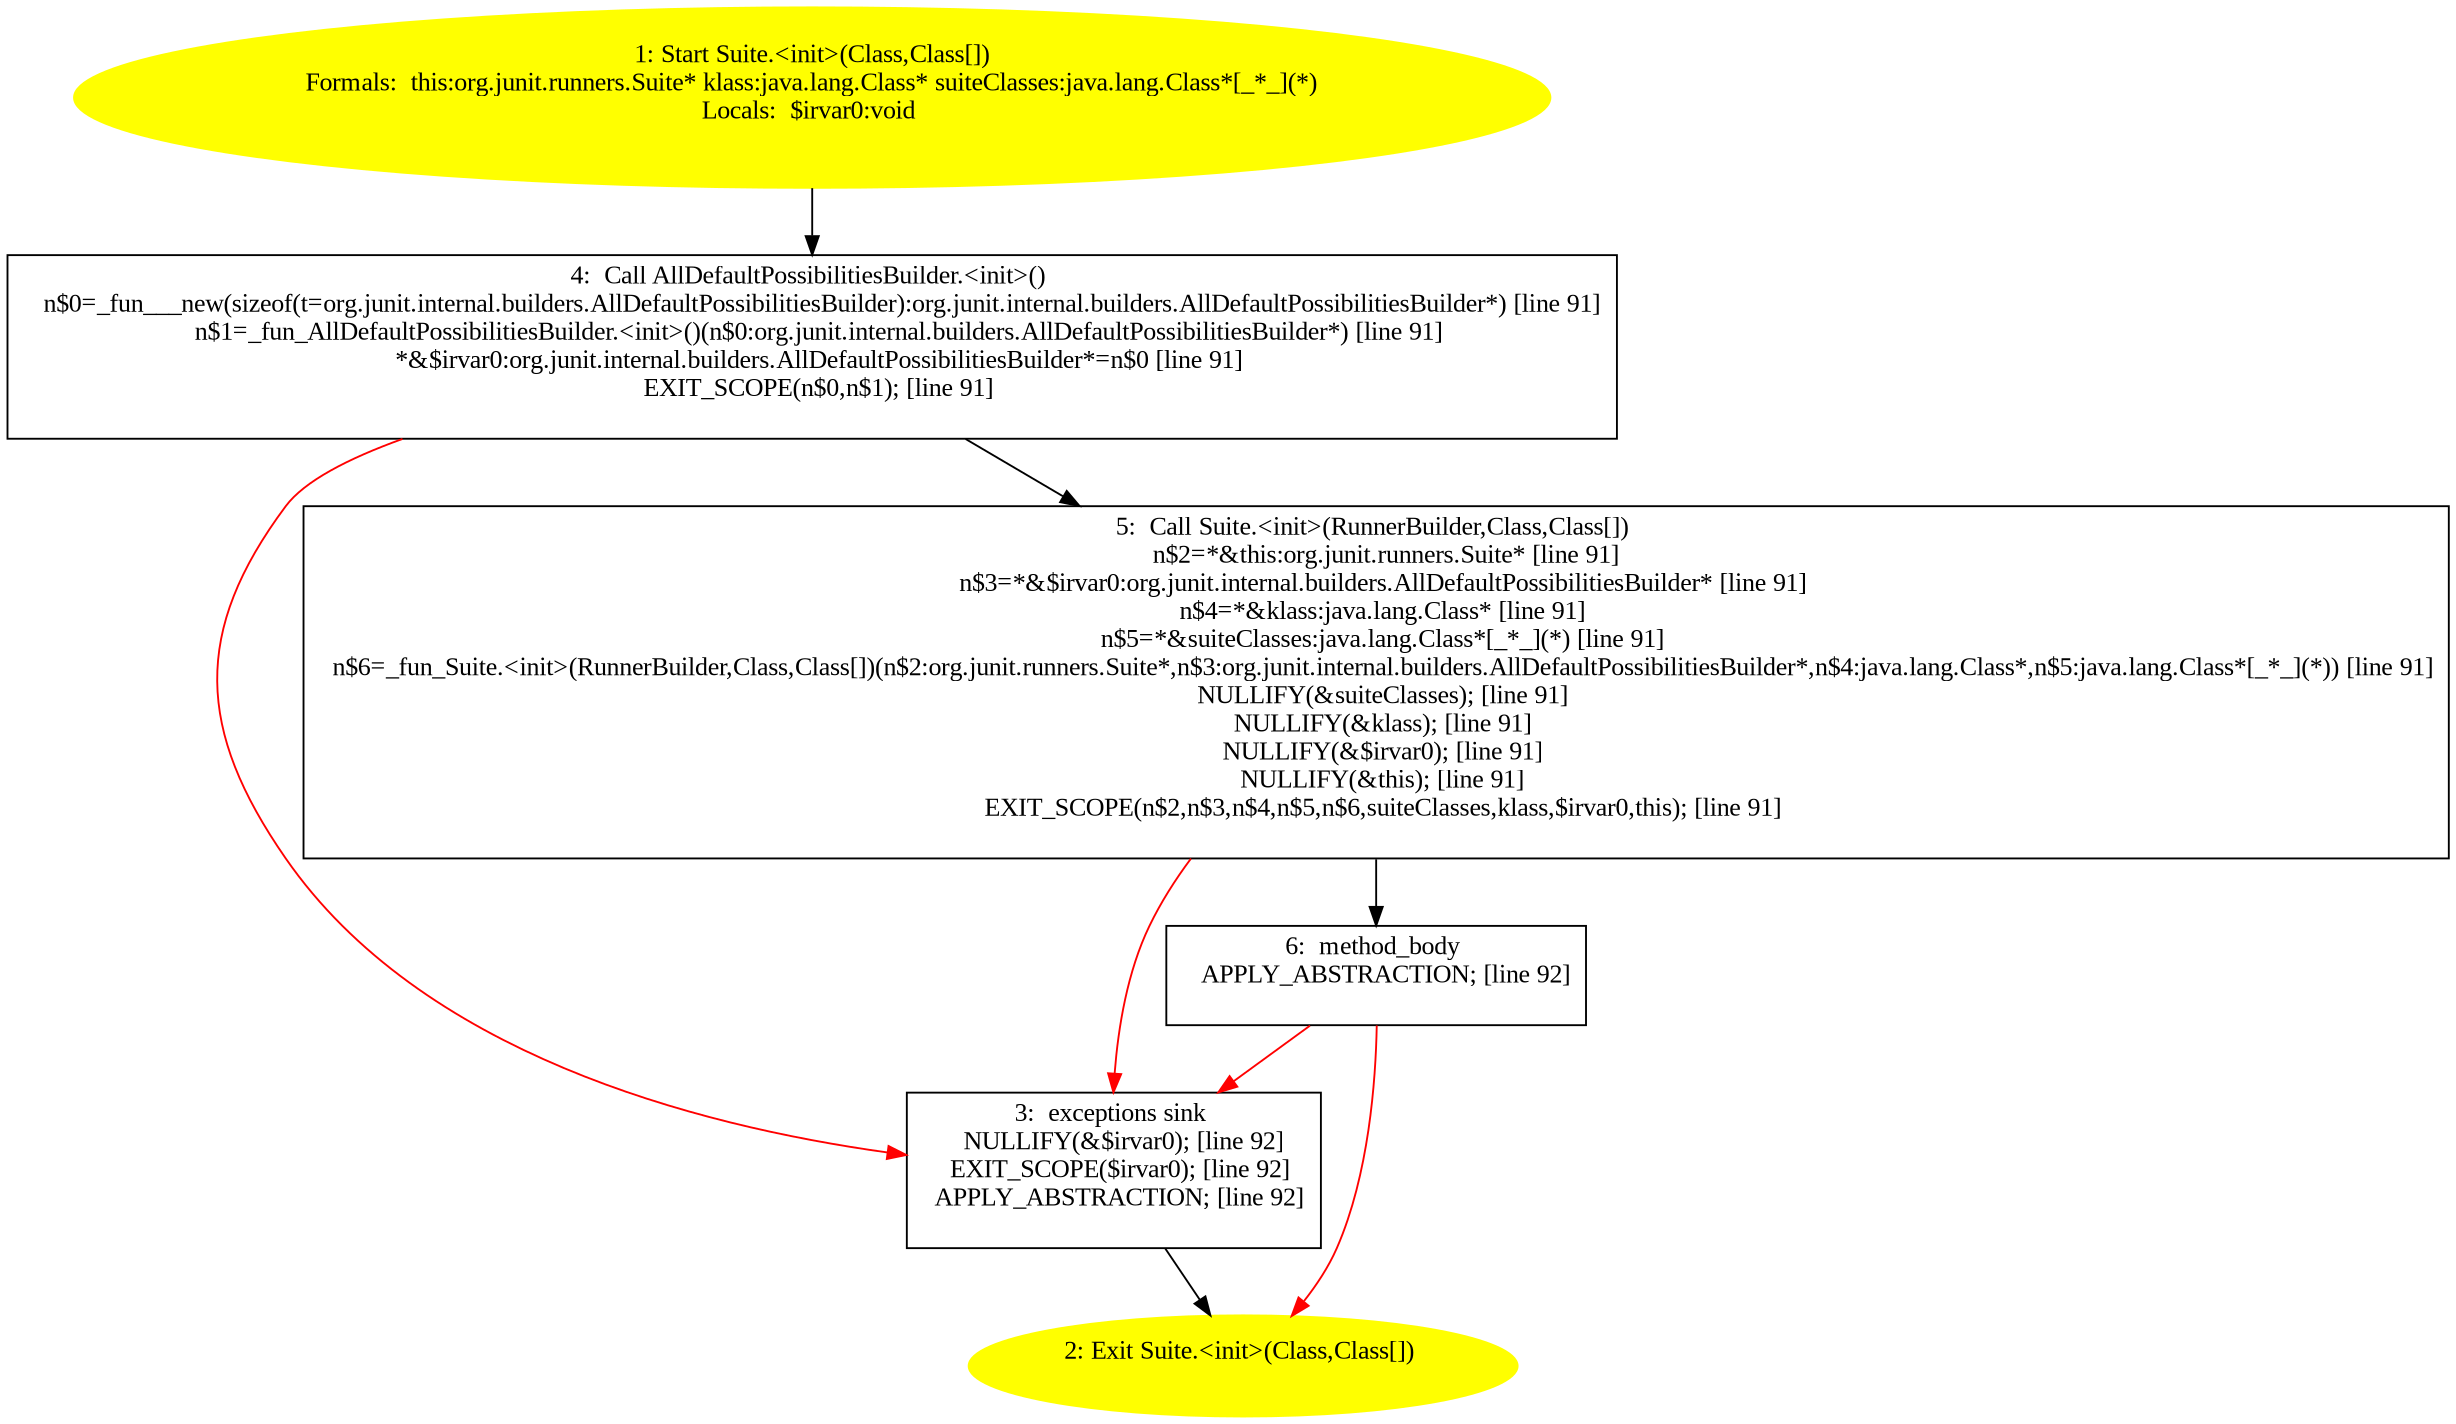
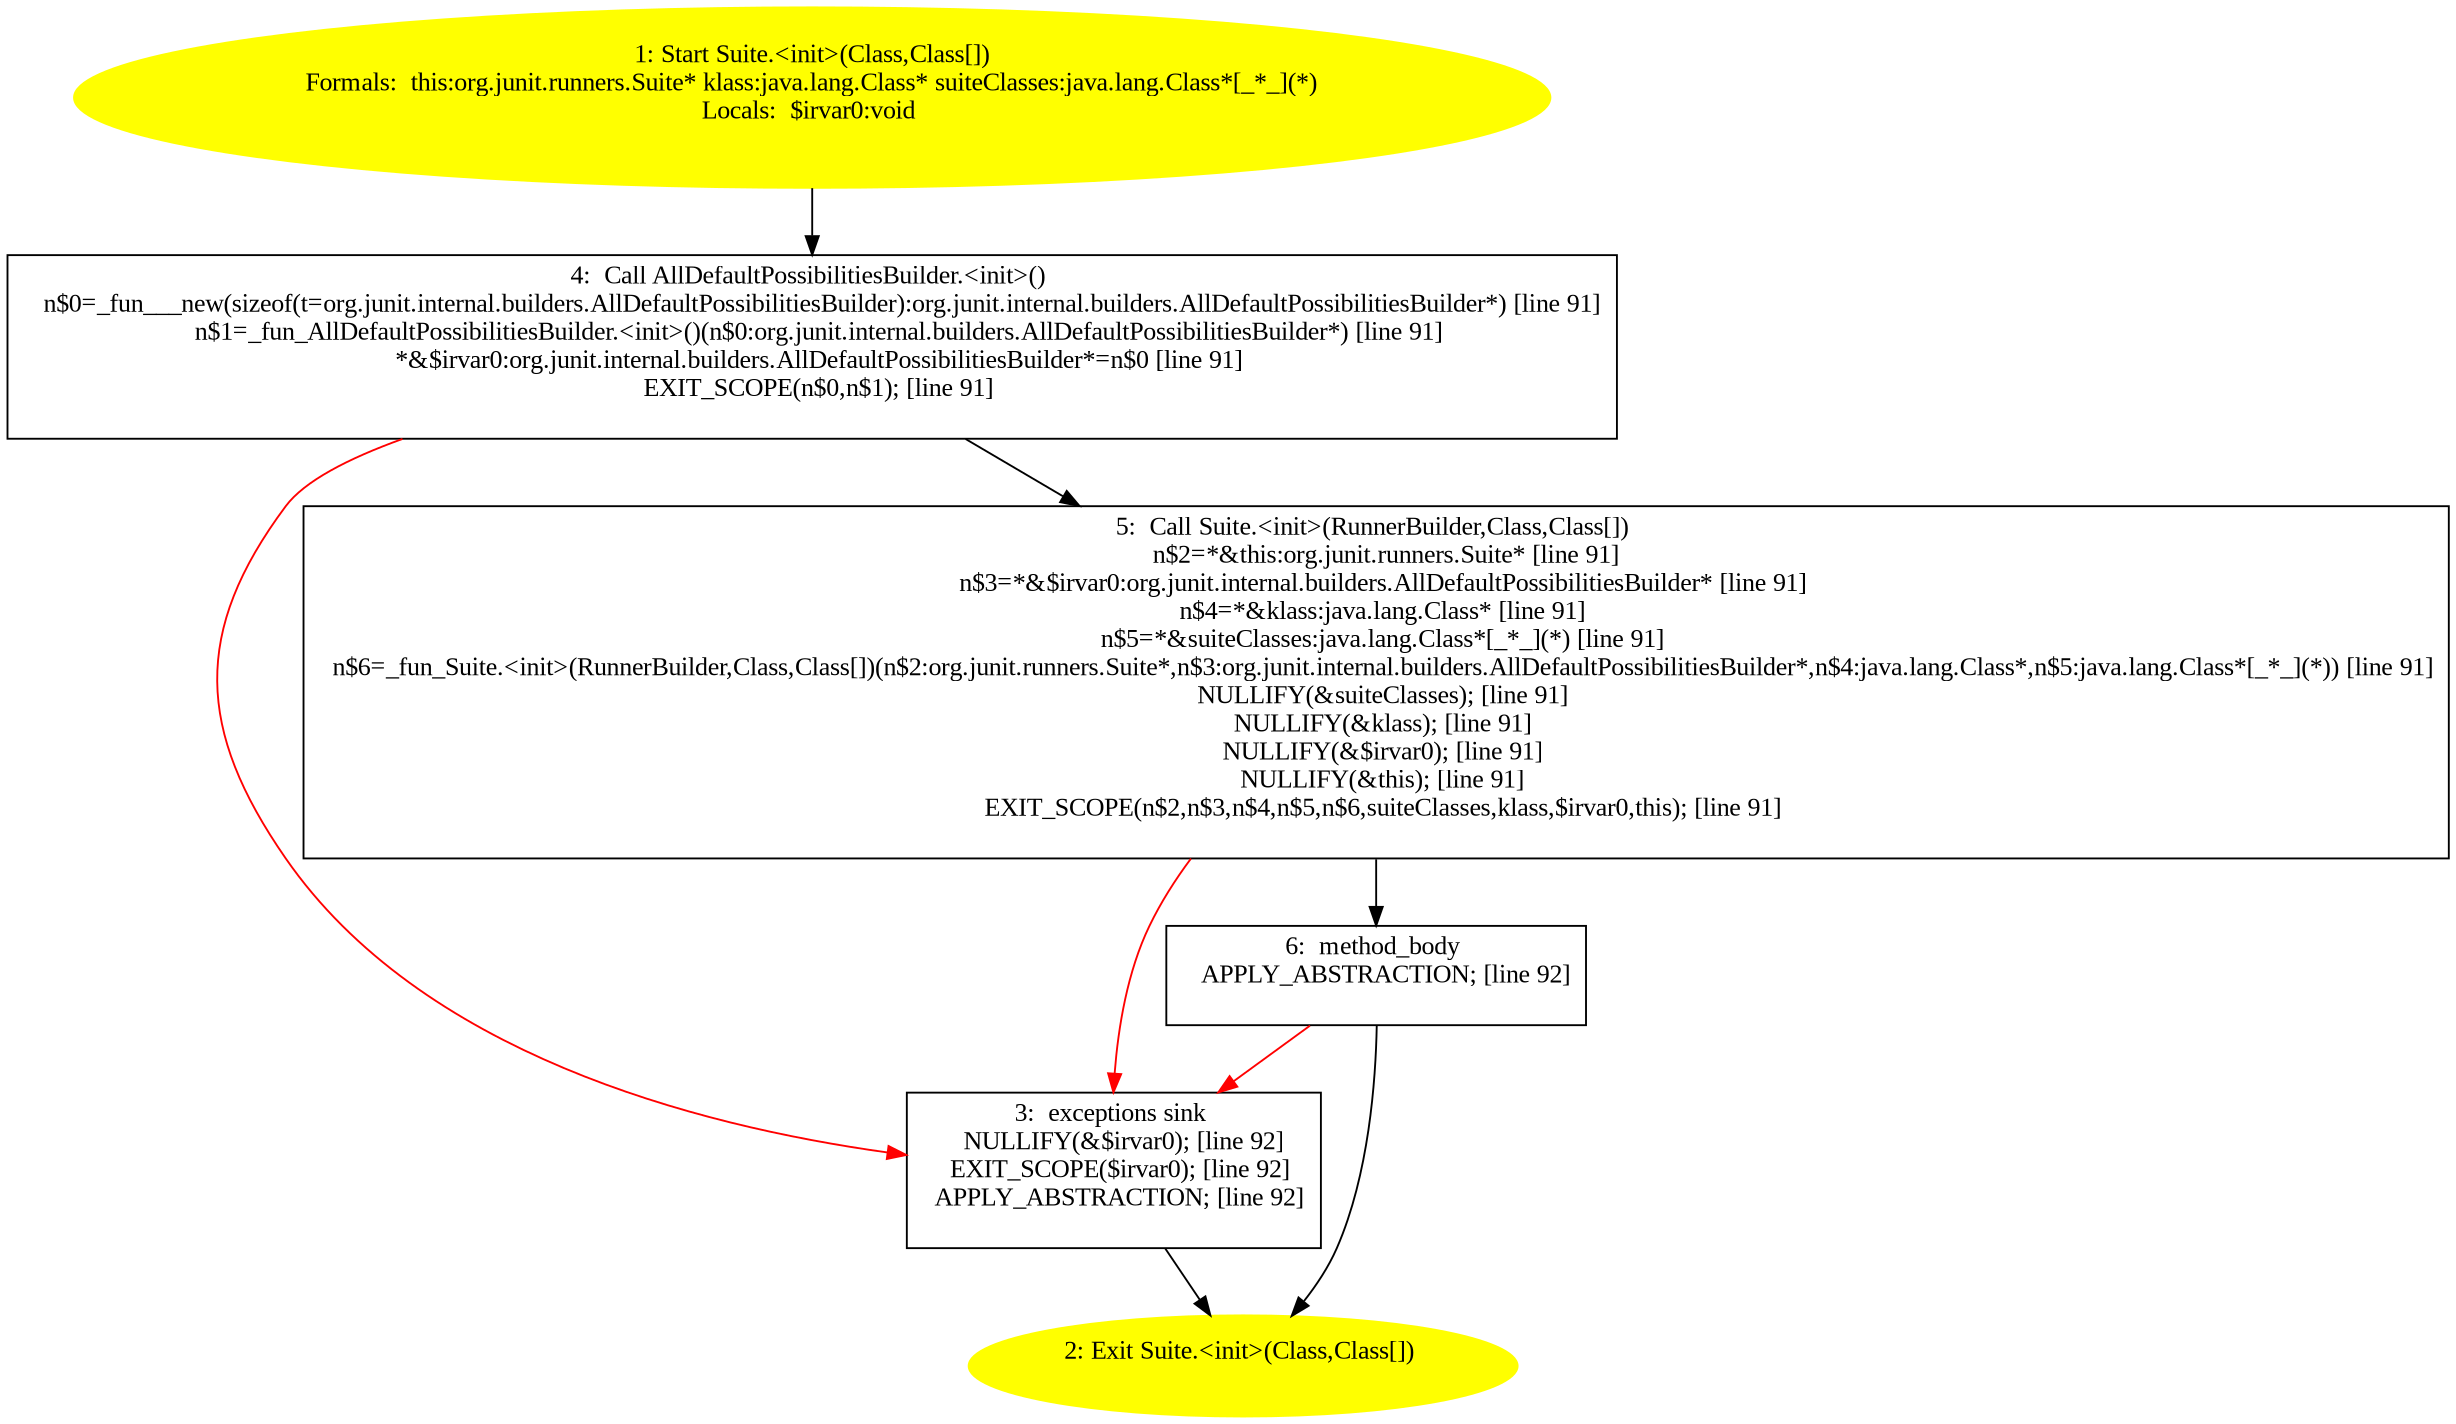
(1361, 1169) -> (1361, 1169)
